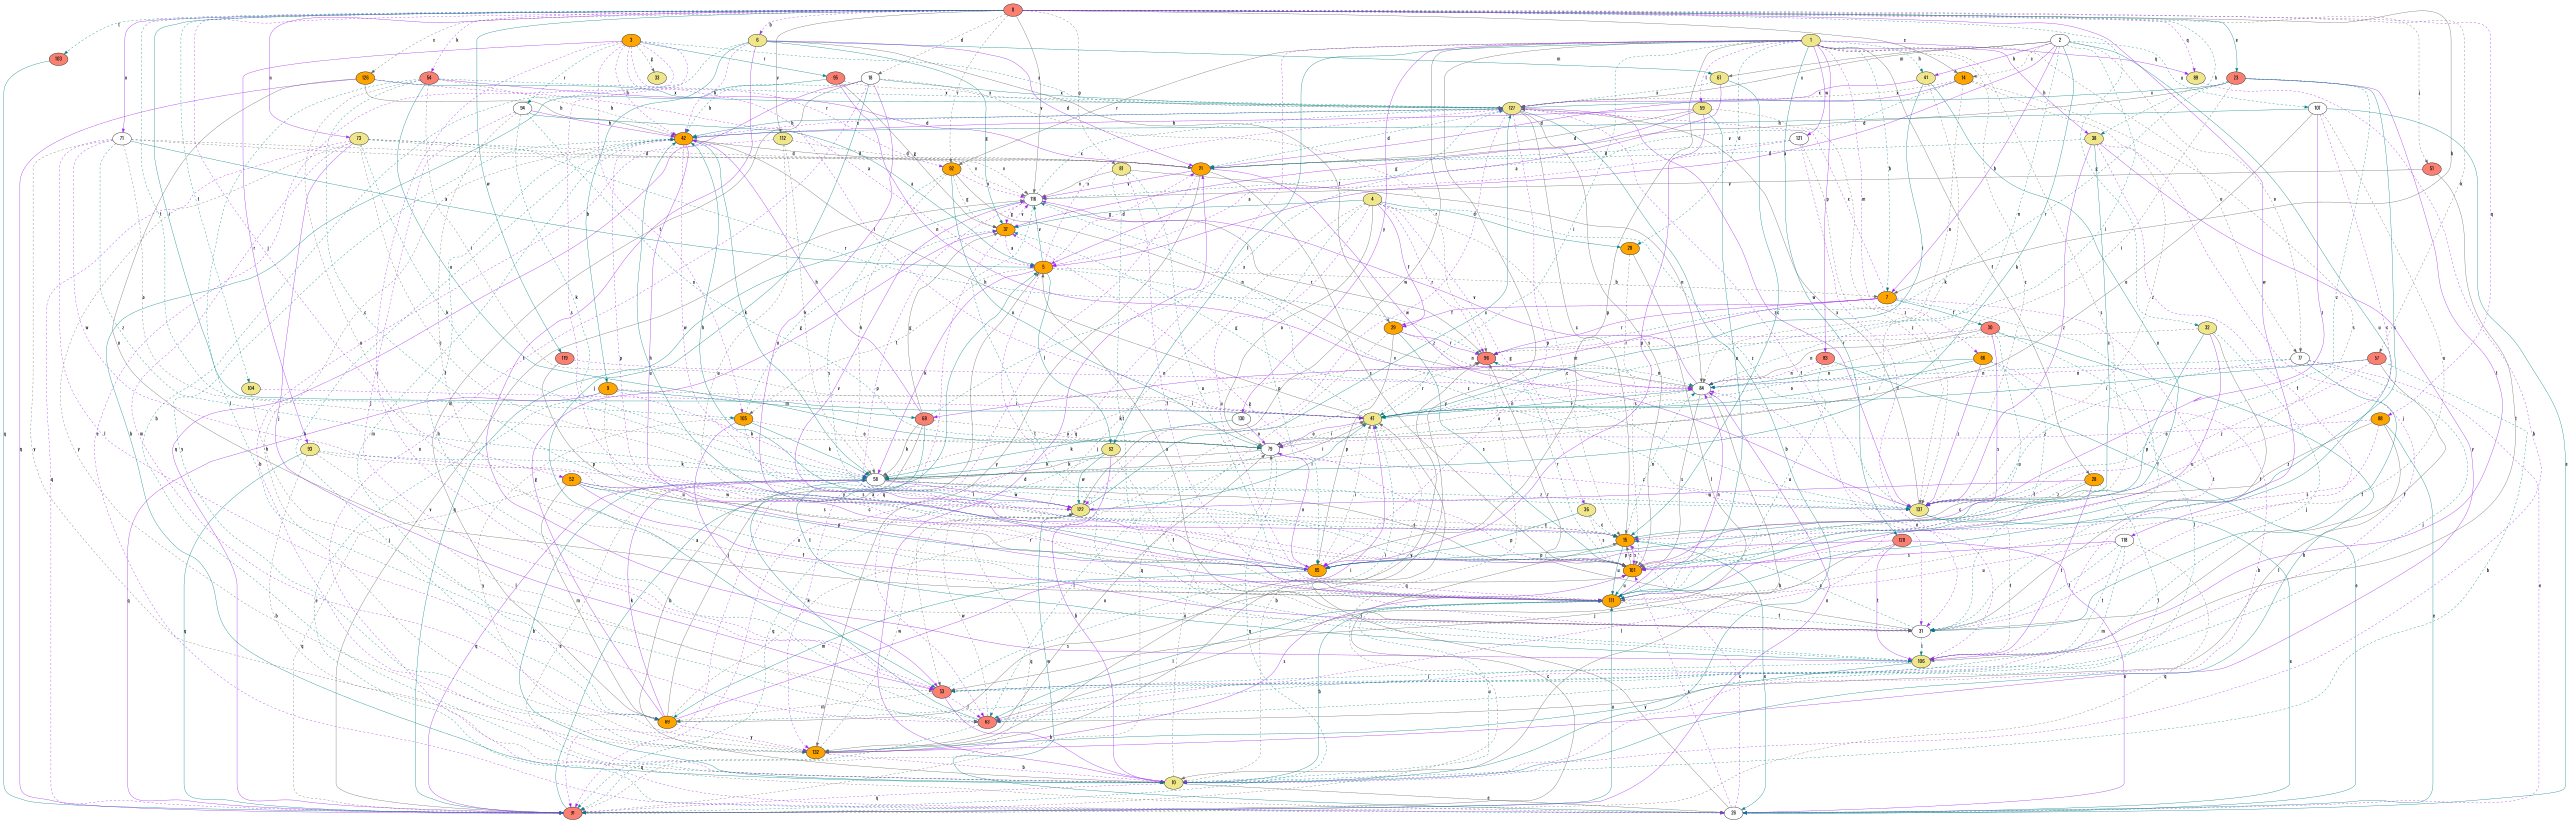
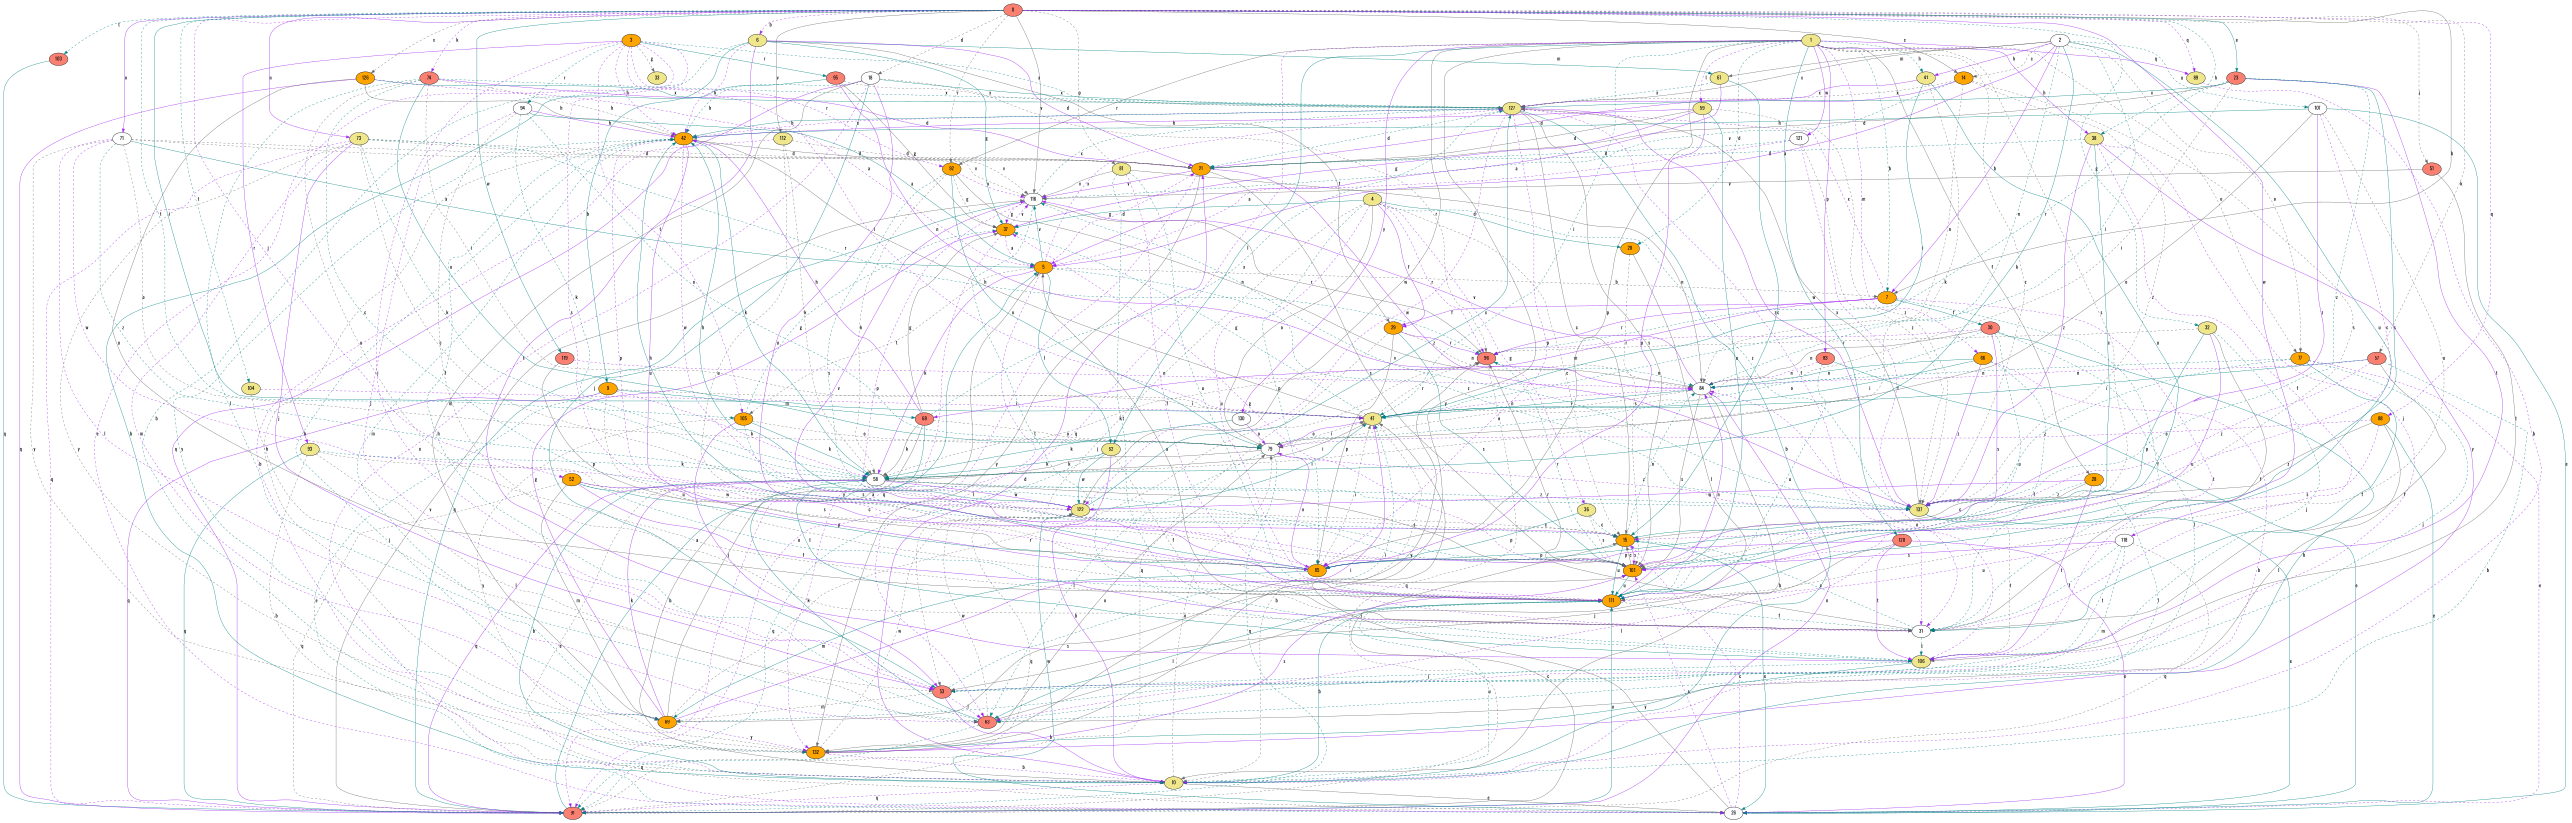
(429, 78) -> (429, 78)
(2300, 358) -> (2300, 358)
